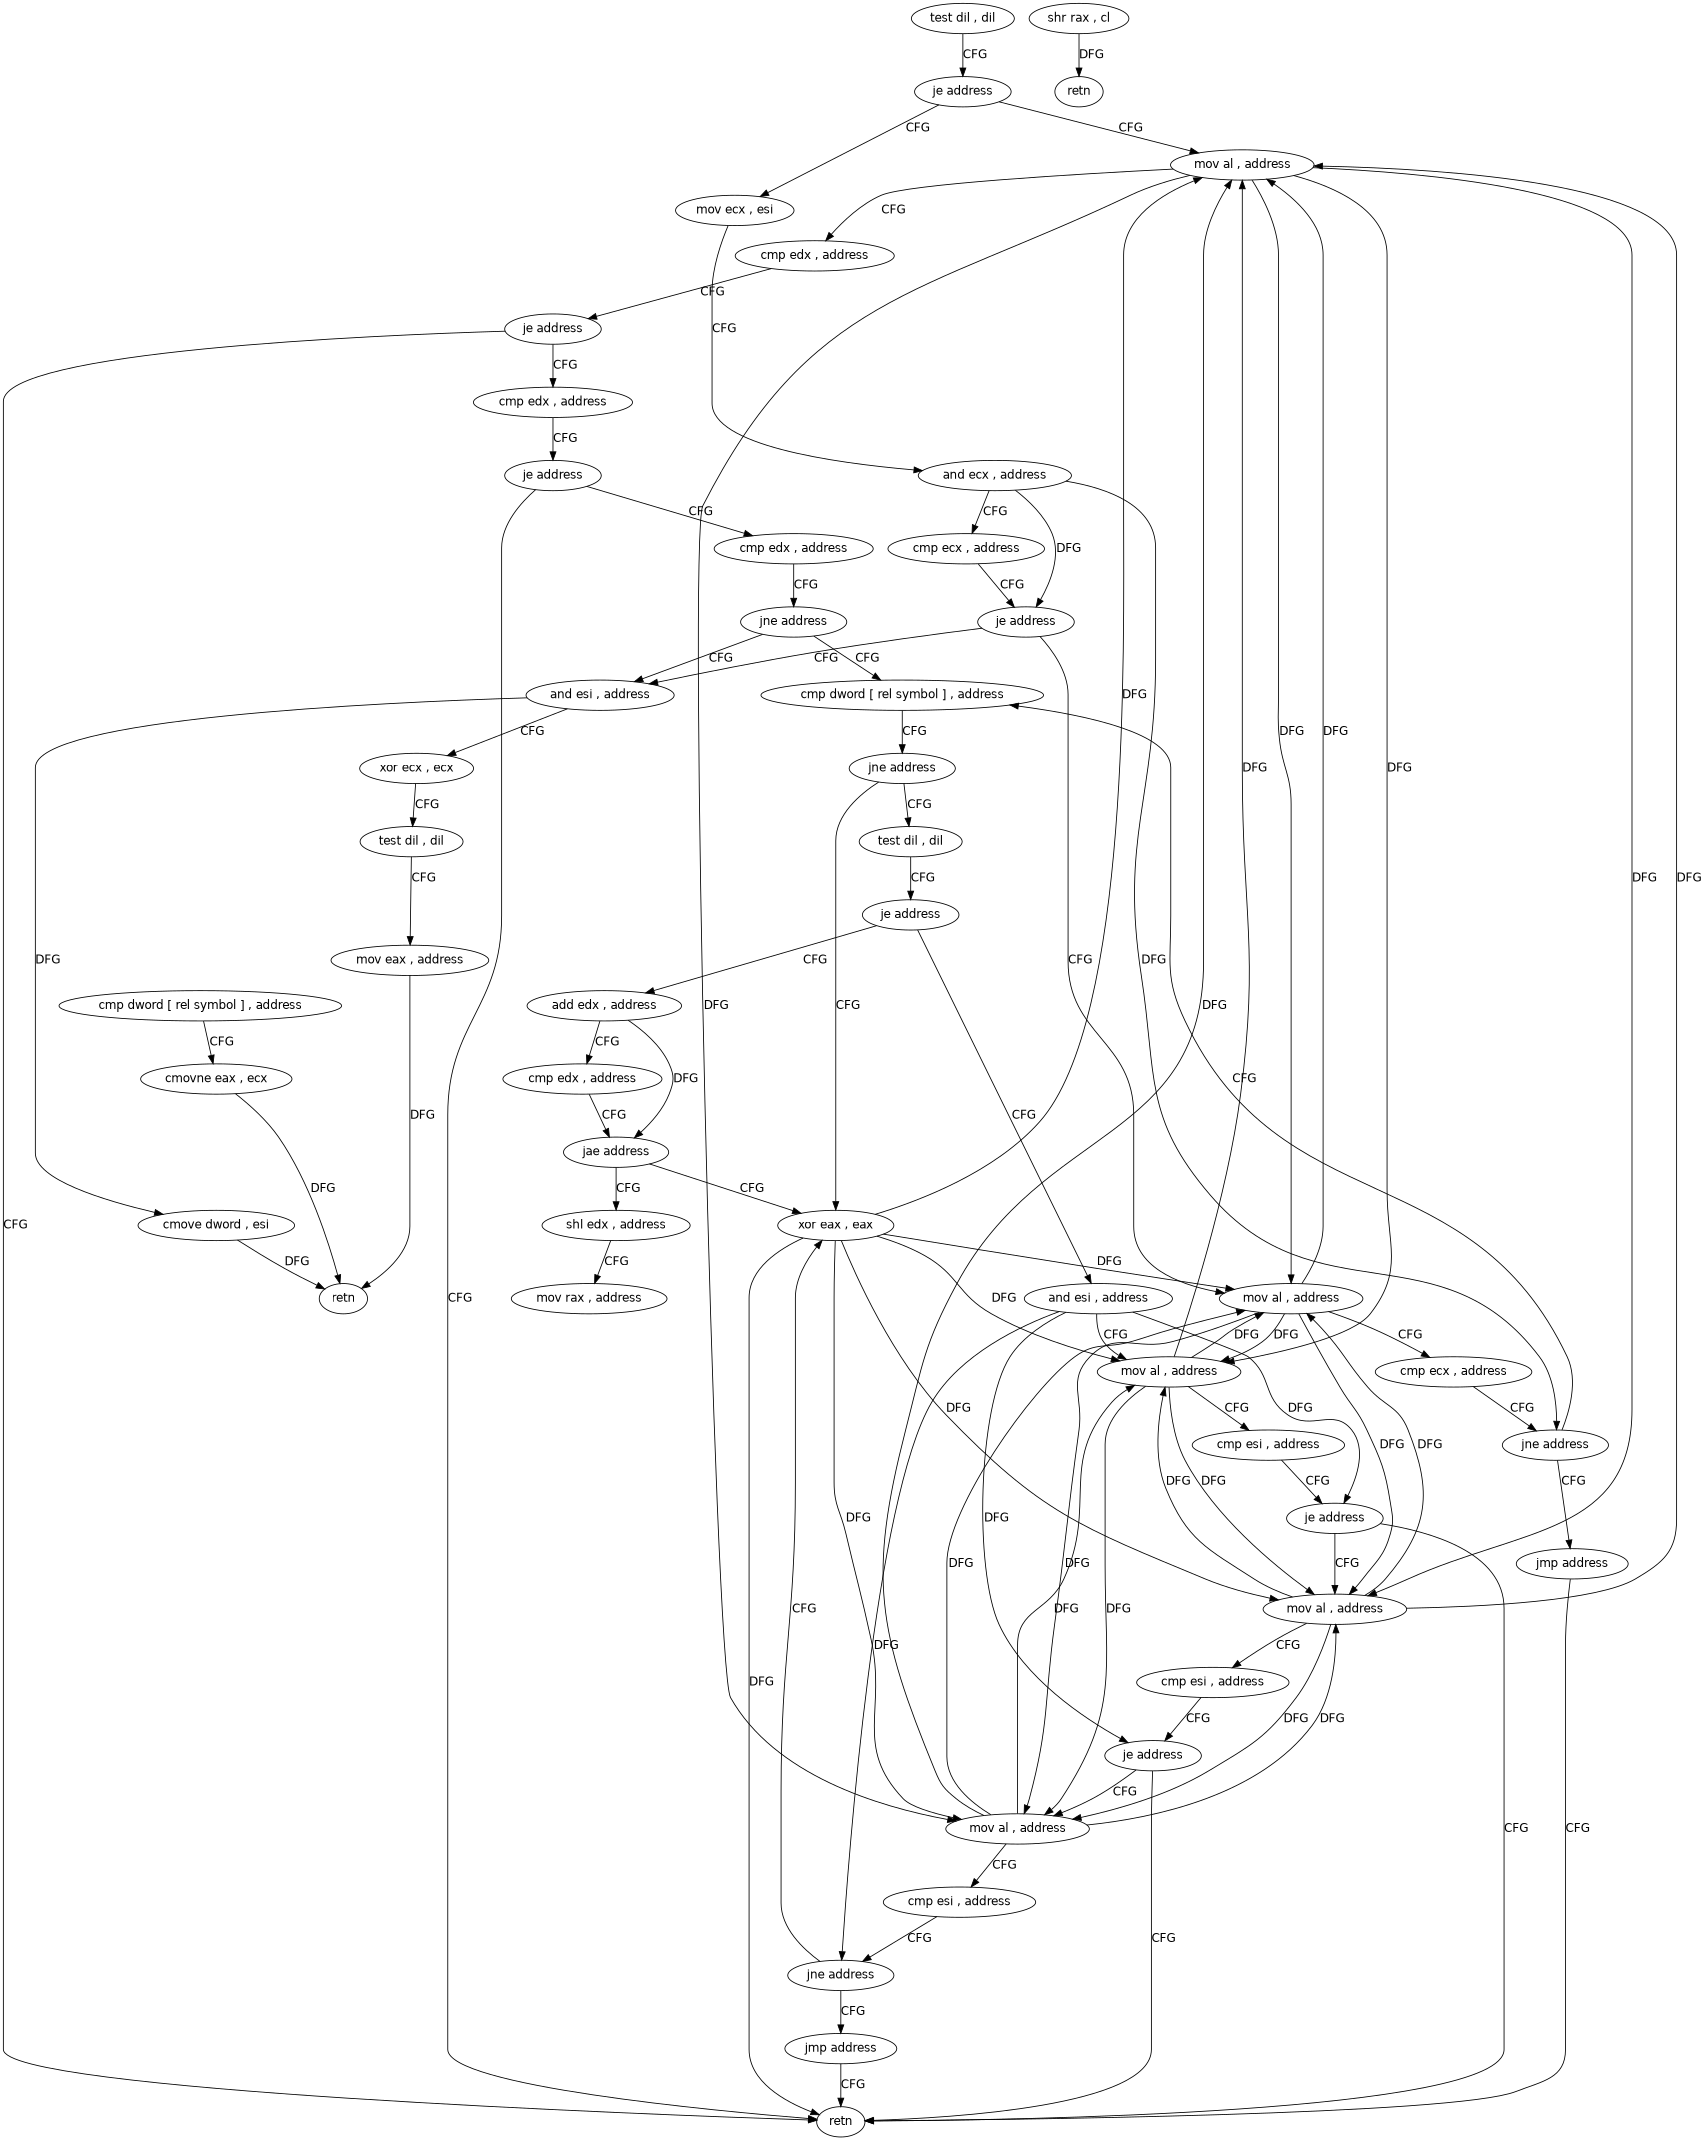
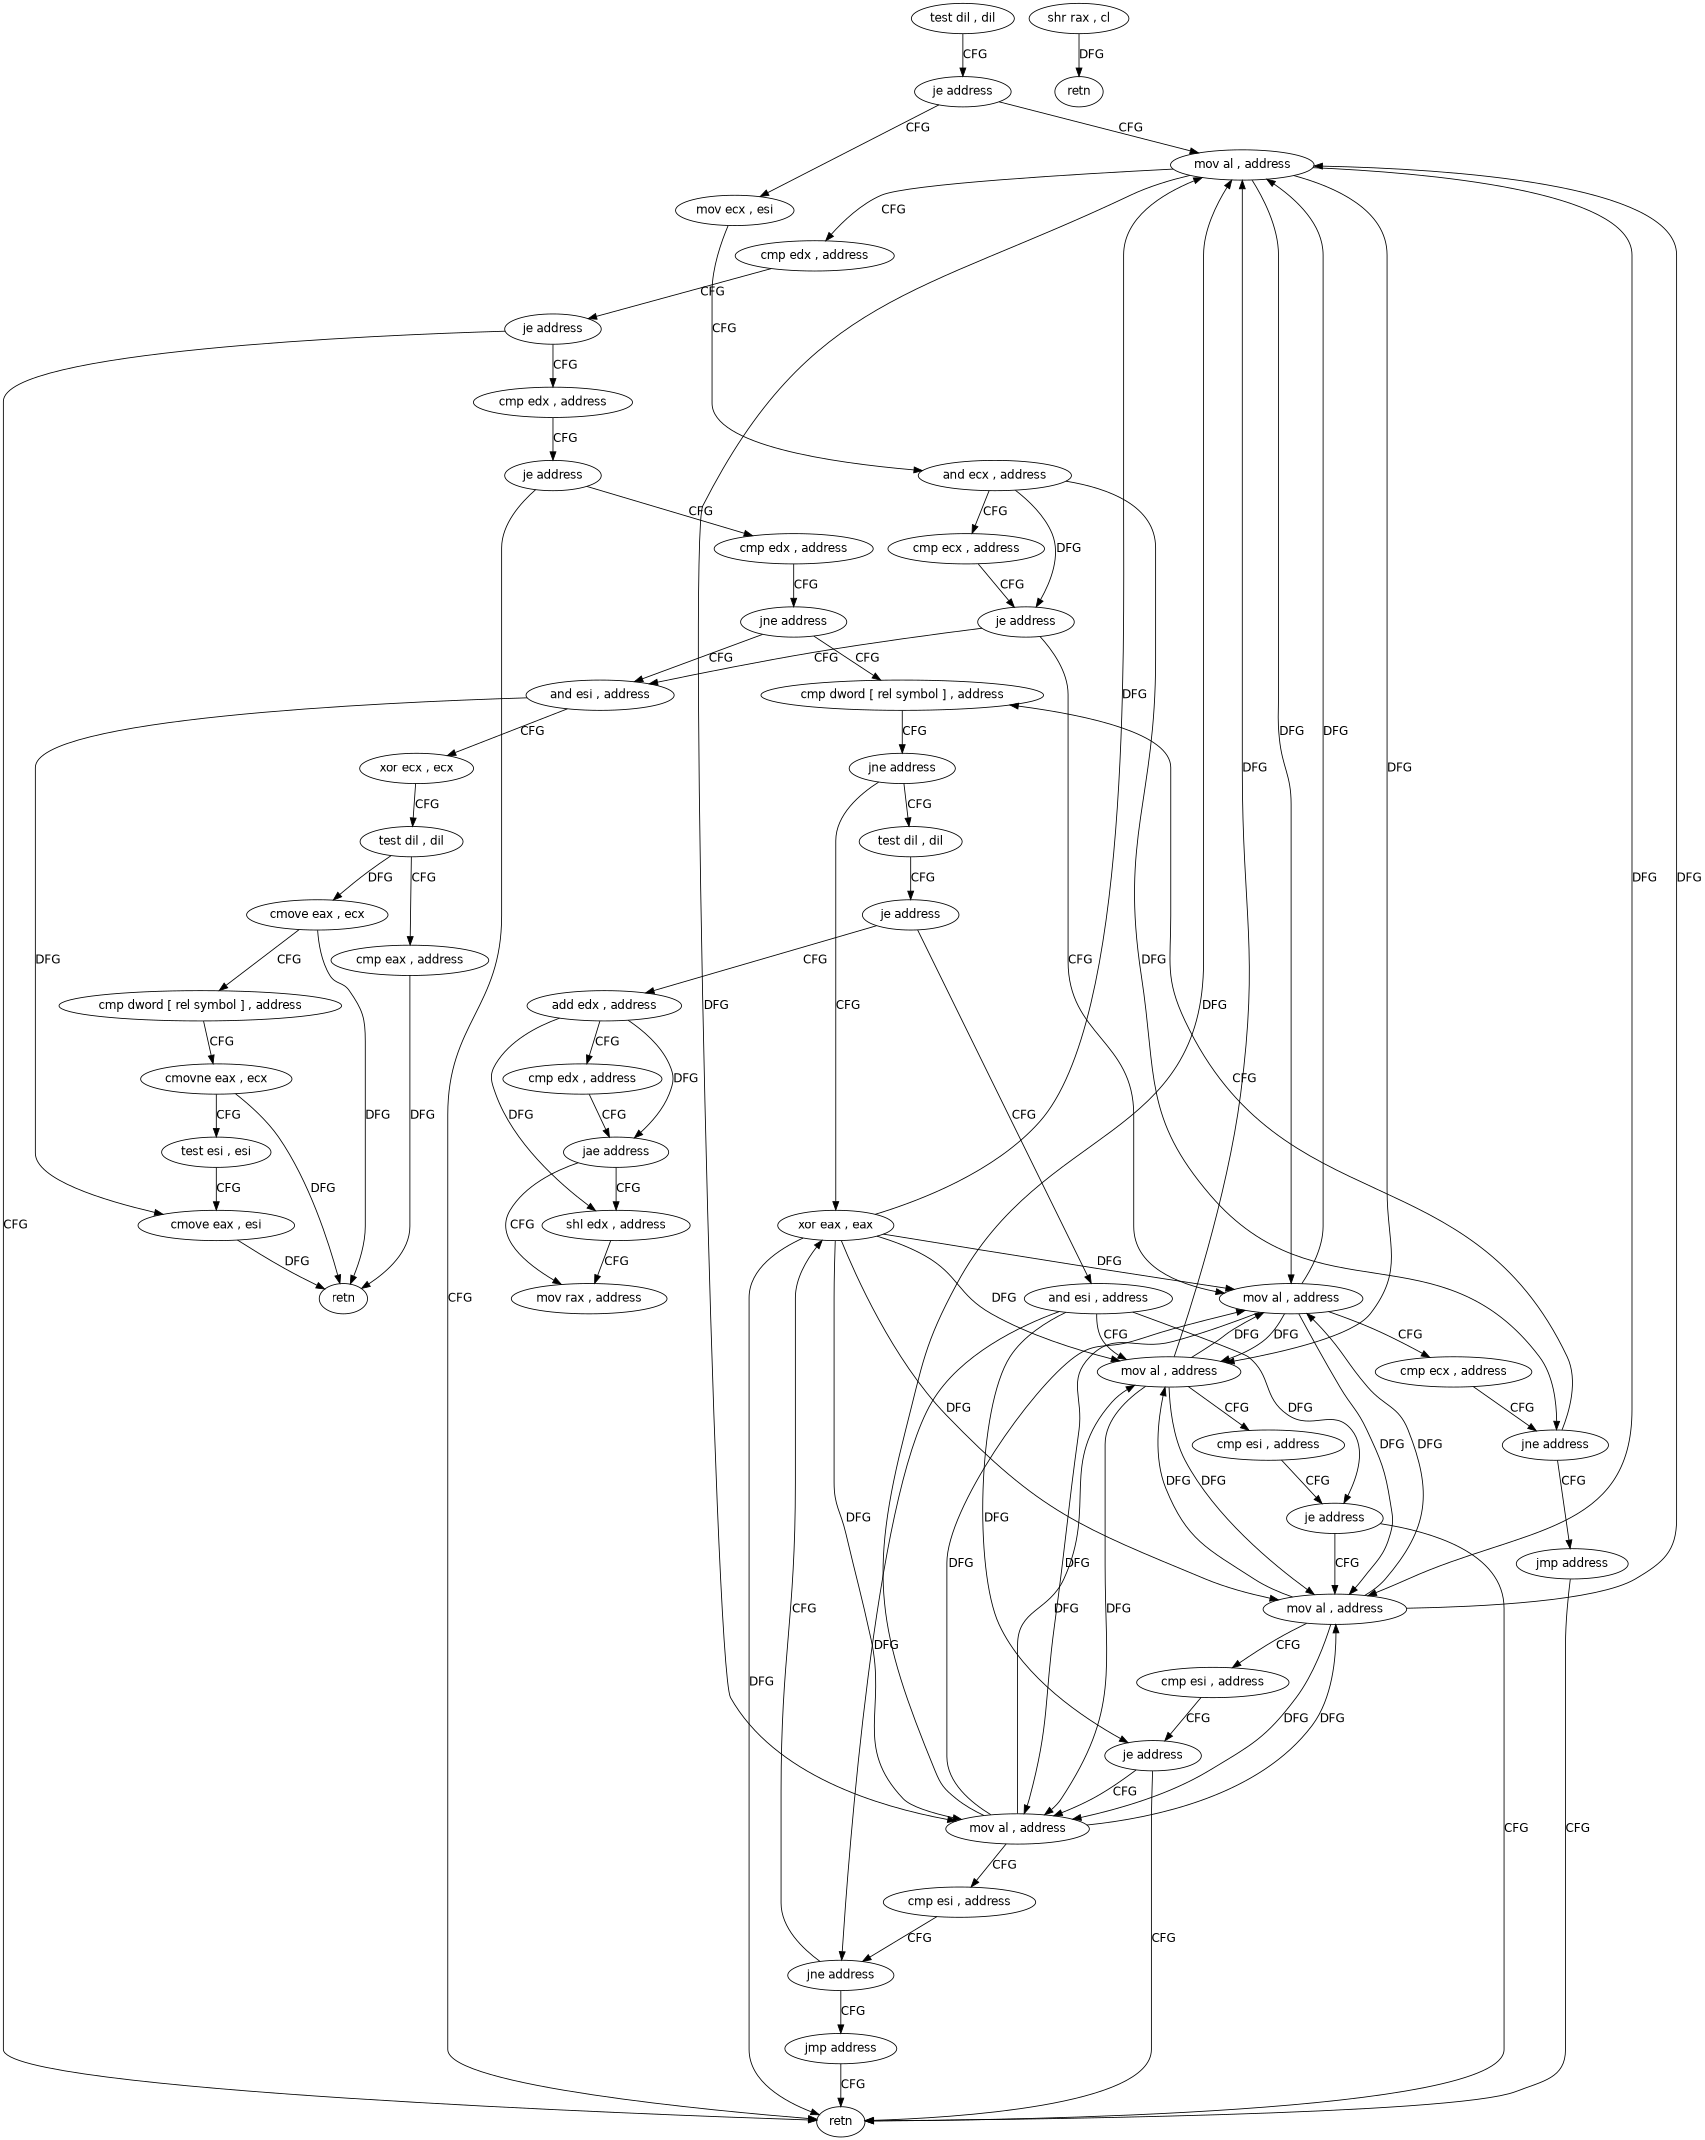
none -> (317, 915)
(410, 960) -> (410, 960)
none -> (503, 1110)
none -> (216, 1152)
(721, 1187) -> (509, 1214)
(216, 1225) -> (216, 1225)
